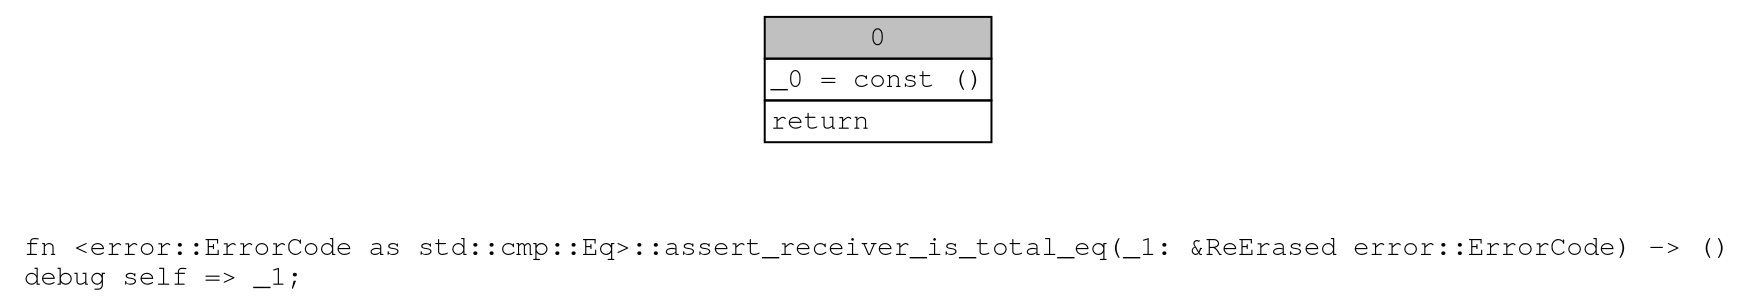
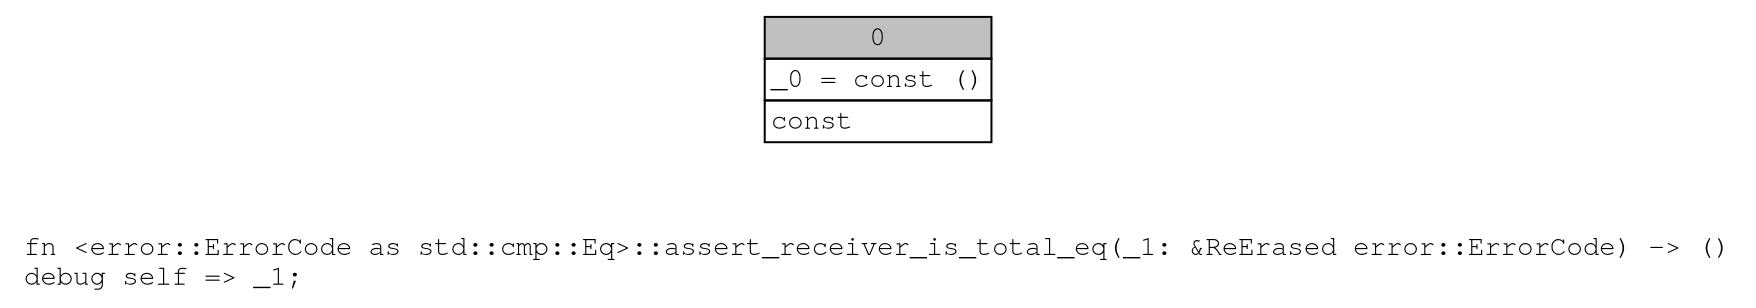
(820, 120) -> (812, 120)
